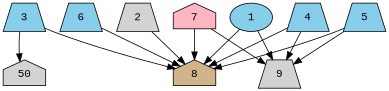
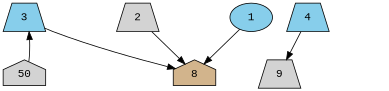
(81, 17) -> none
(195, 17) -> none
(365, 17) -> none
(19, 43) -> (30, 51)
(265, 44) -> none
(252, 45) -> none
